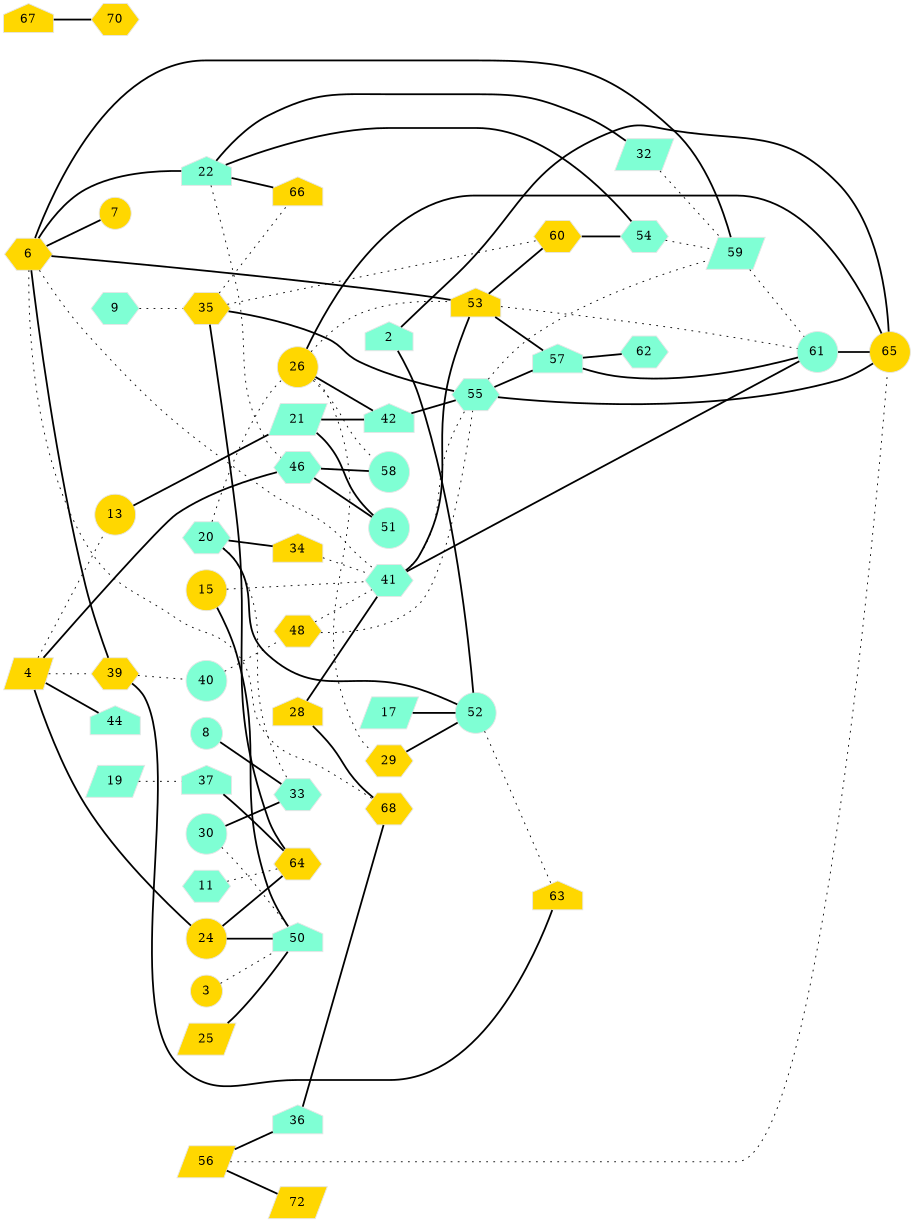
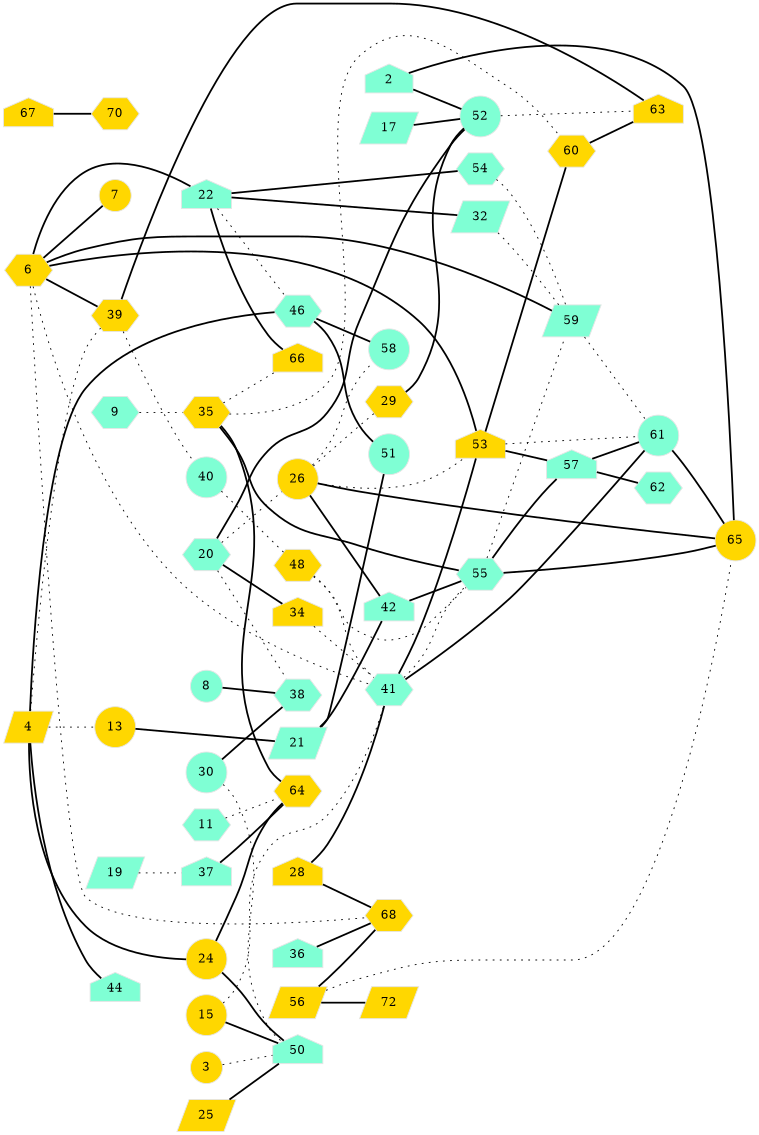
(601, 236) -> (611, 132)
(298, 795) -> (298, 695)
(254, 1141) -> (348, 959)
